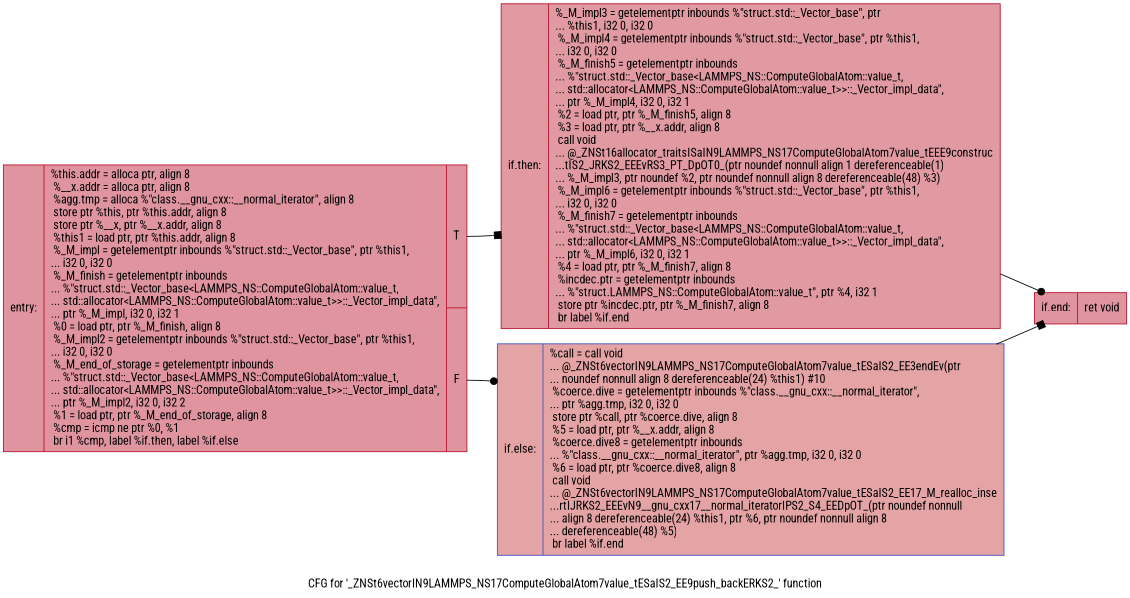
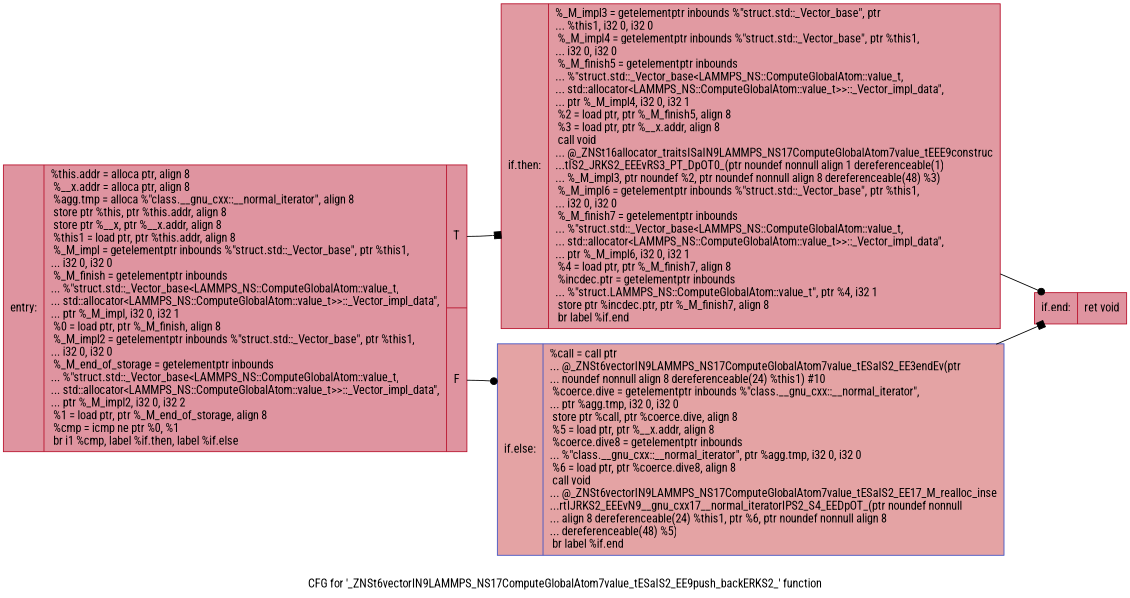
(587, 354) -> (584, 354)
